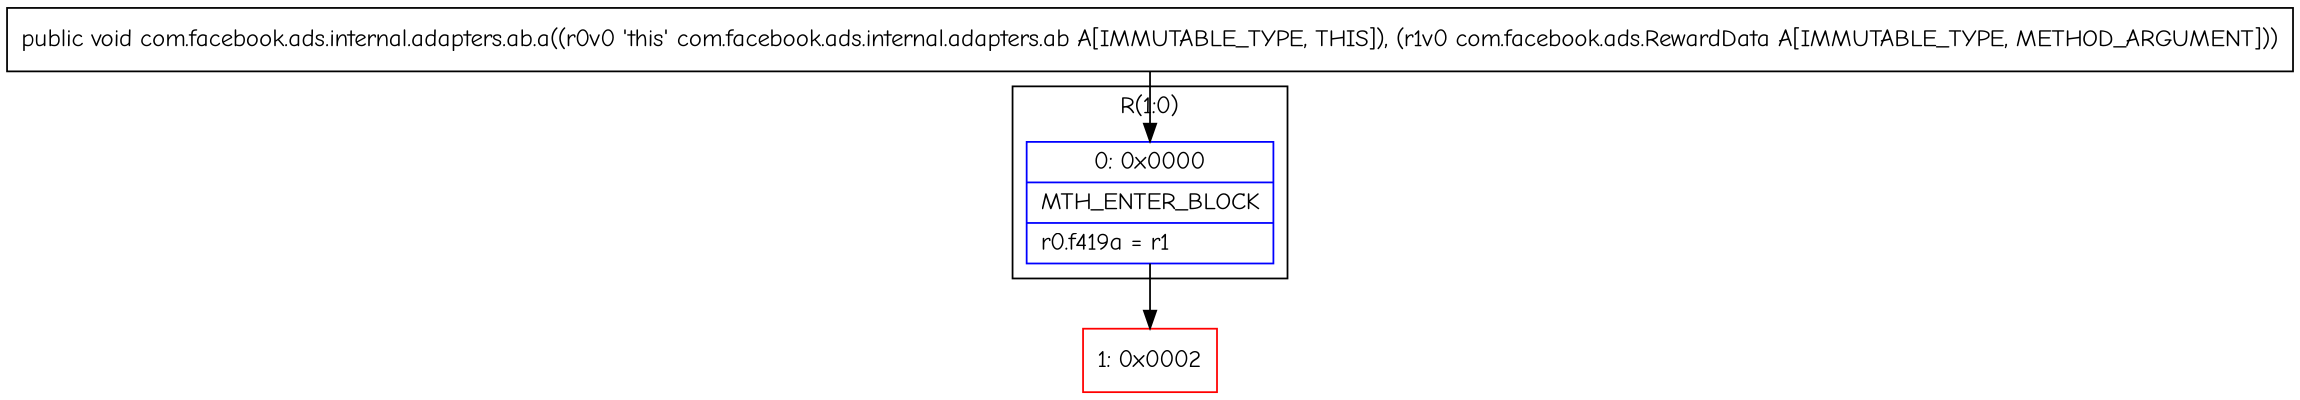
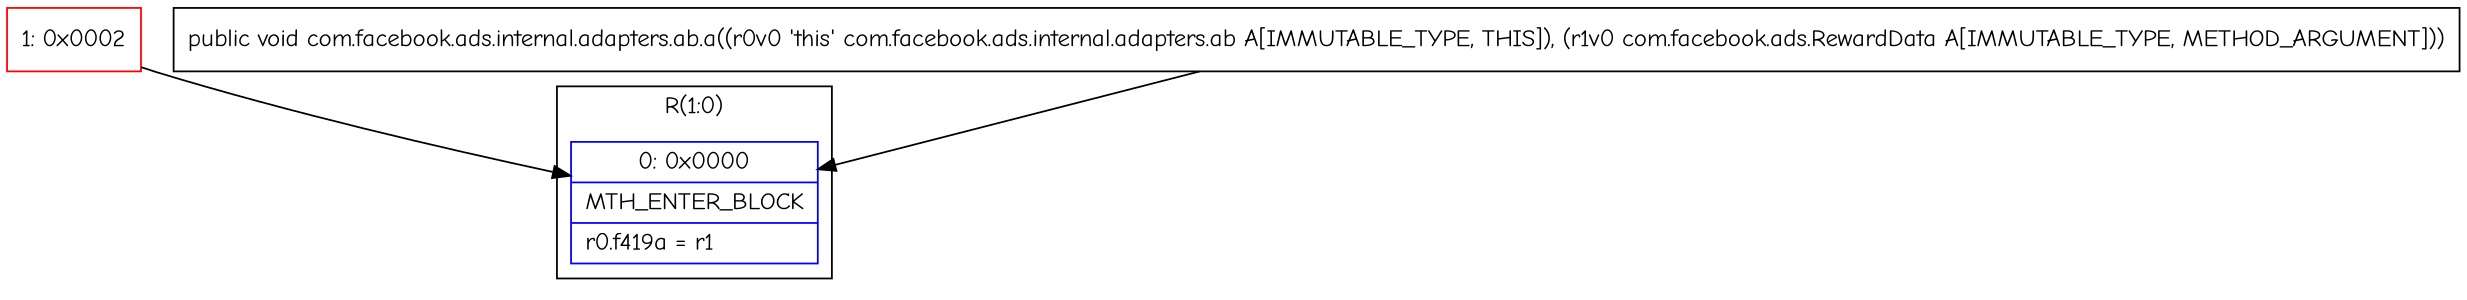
(1150, 289) -> (346, 124)
